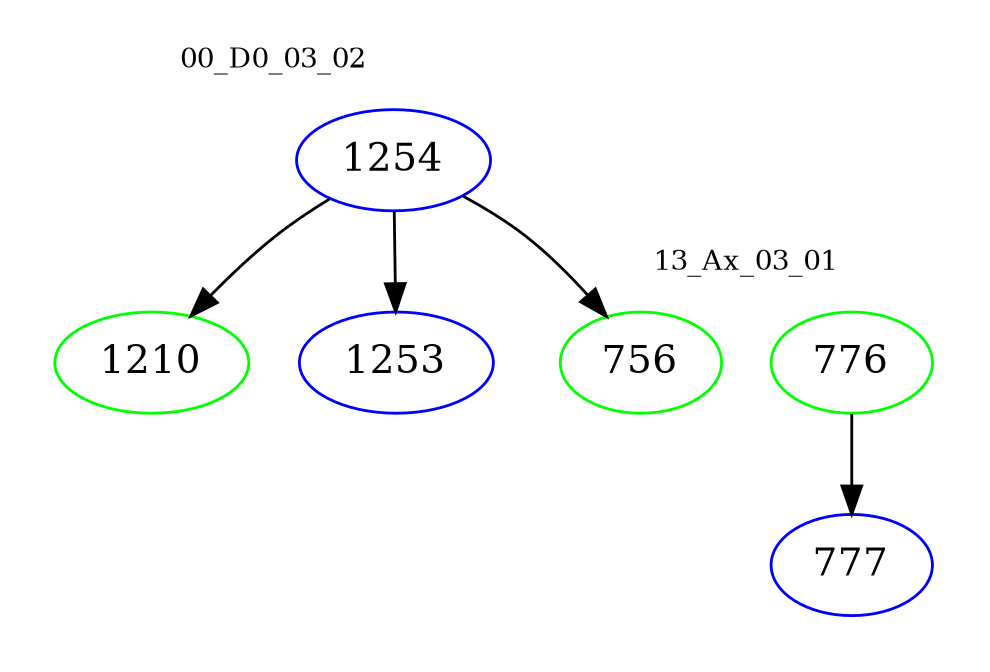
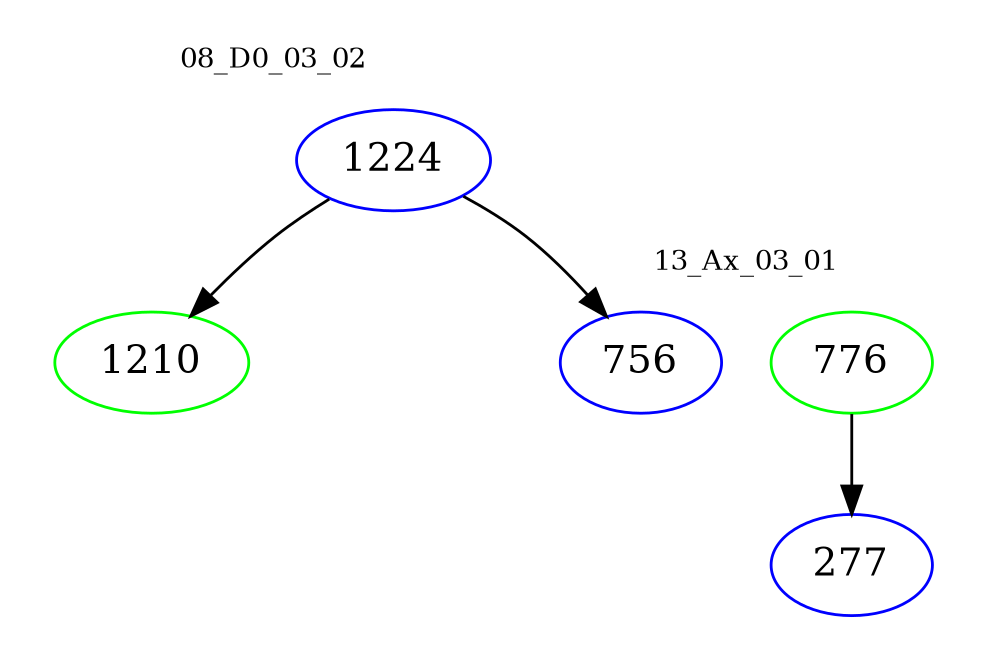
(274, 60) -> (274, 60)
(394, 160) -> (394, 160)
(396, 363) -> none
(641, 363) -> (641, 363)
(852, 565) -> (852, 565)
